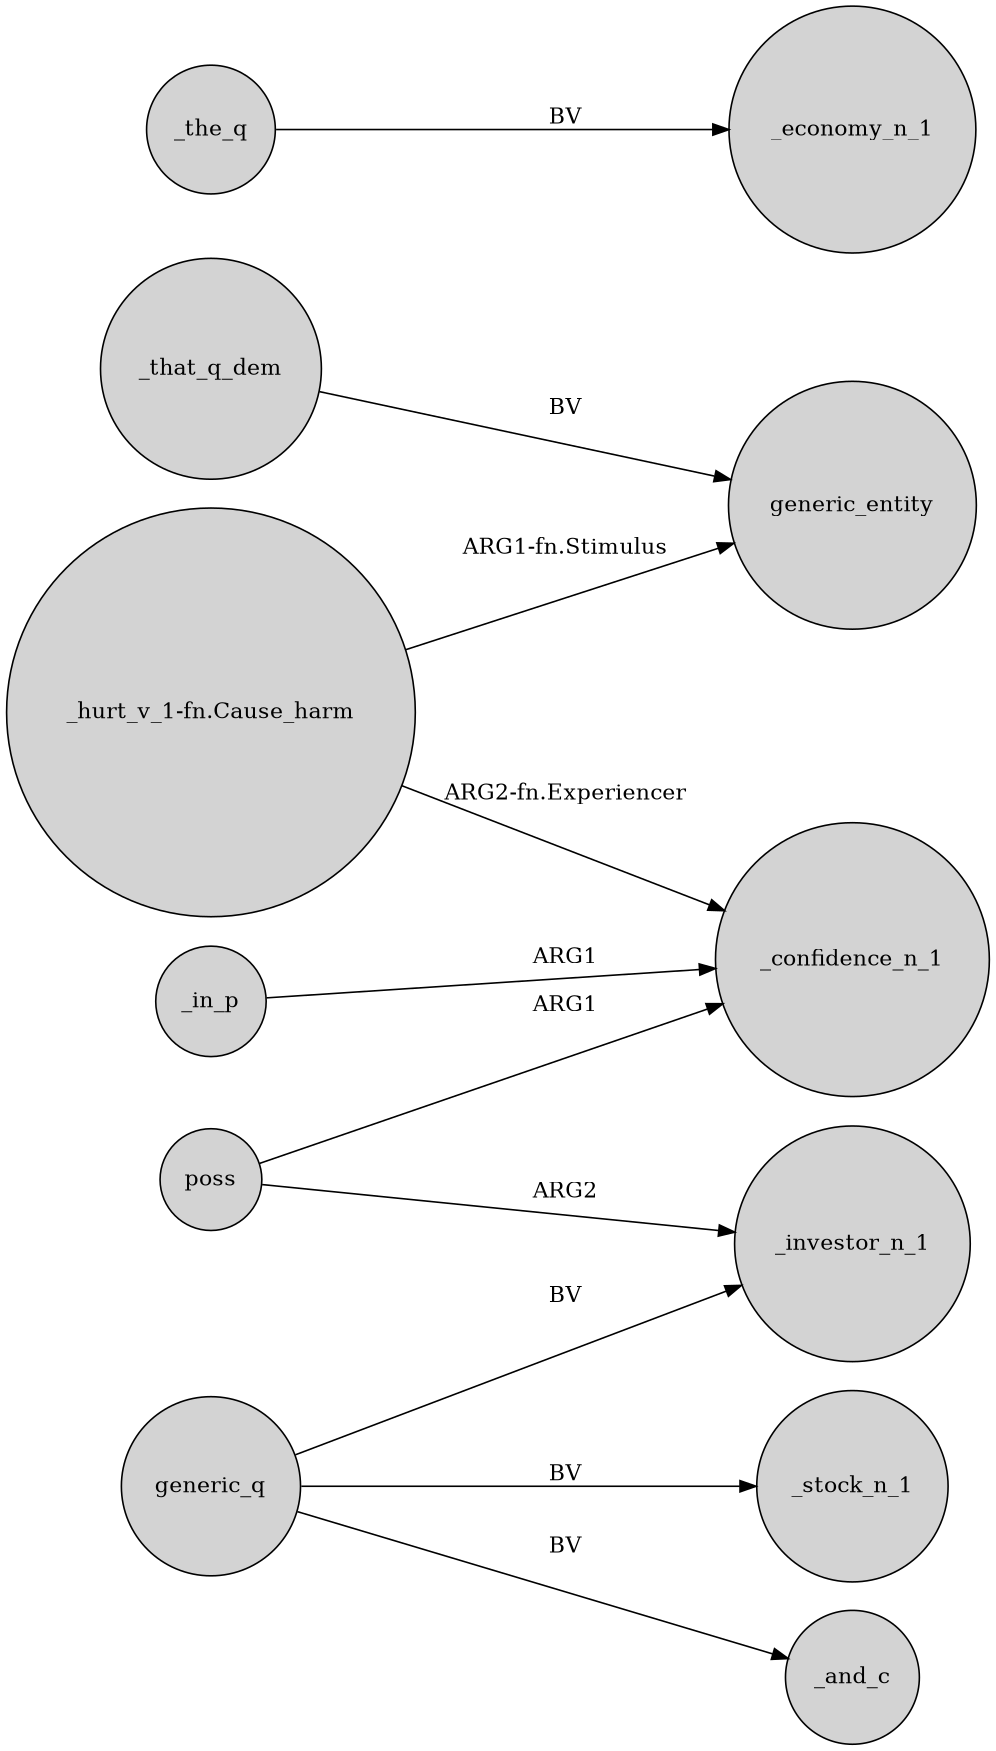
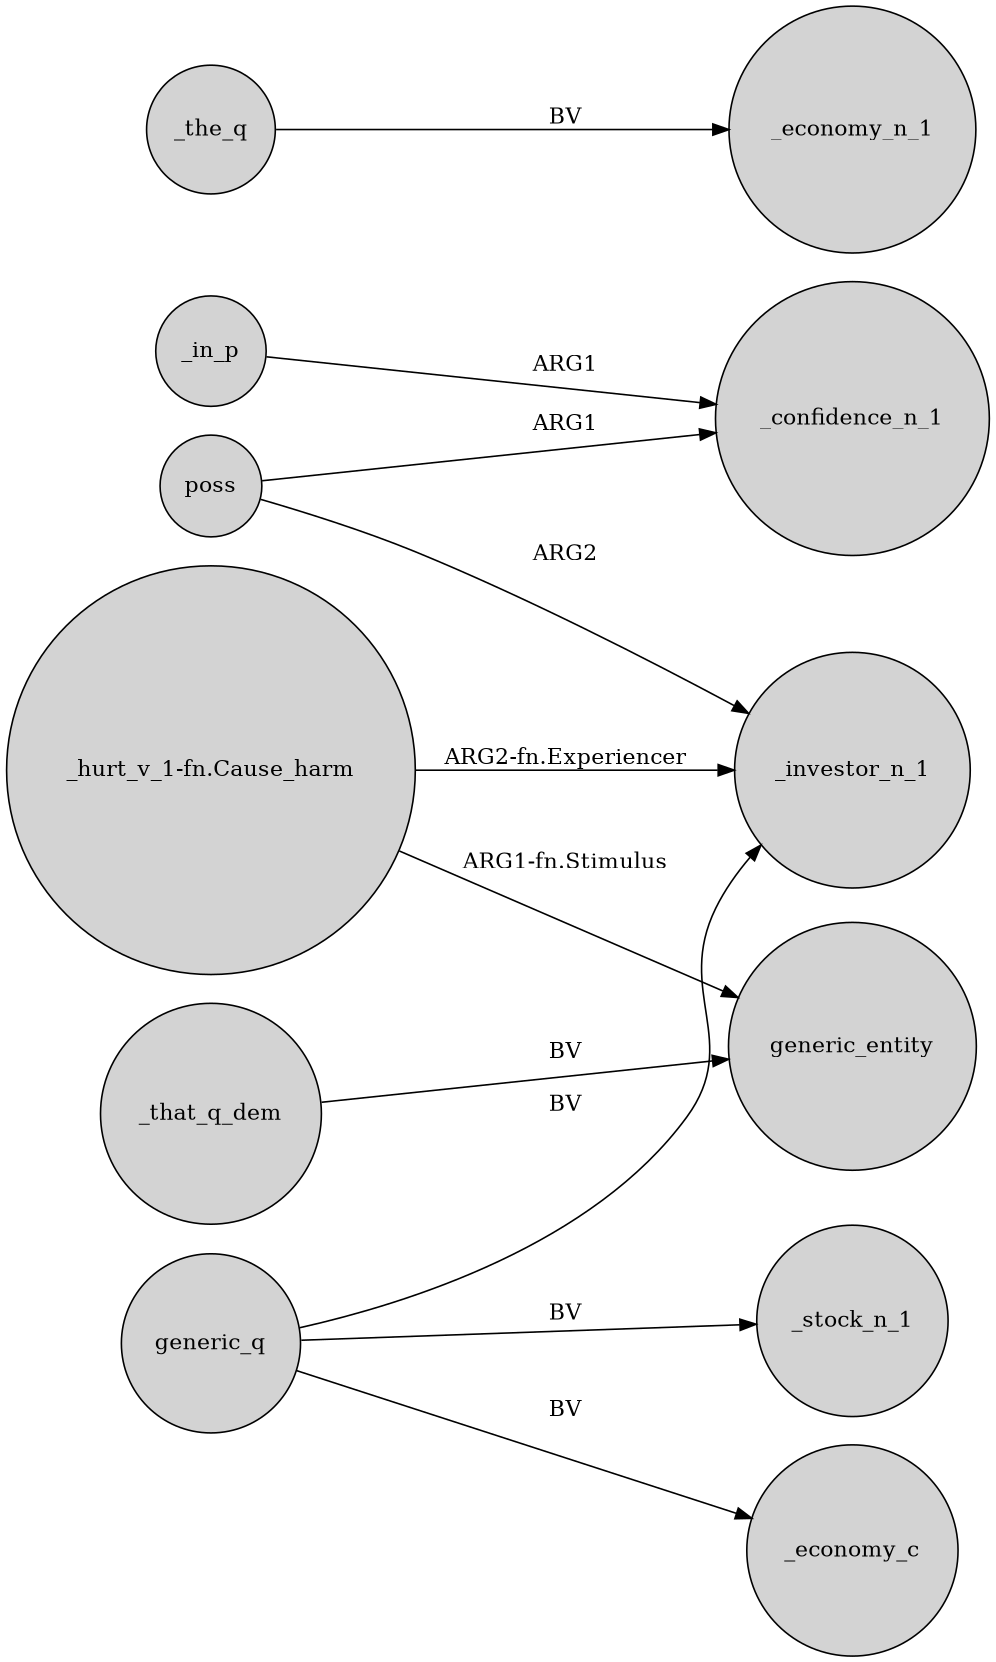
(556, 845) -> (567, 770)
(852, 1677) -> (852, 1550)
